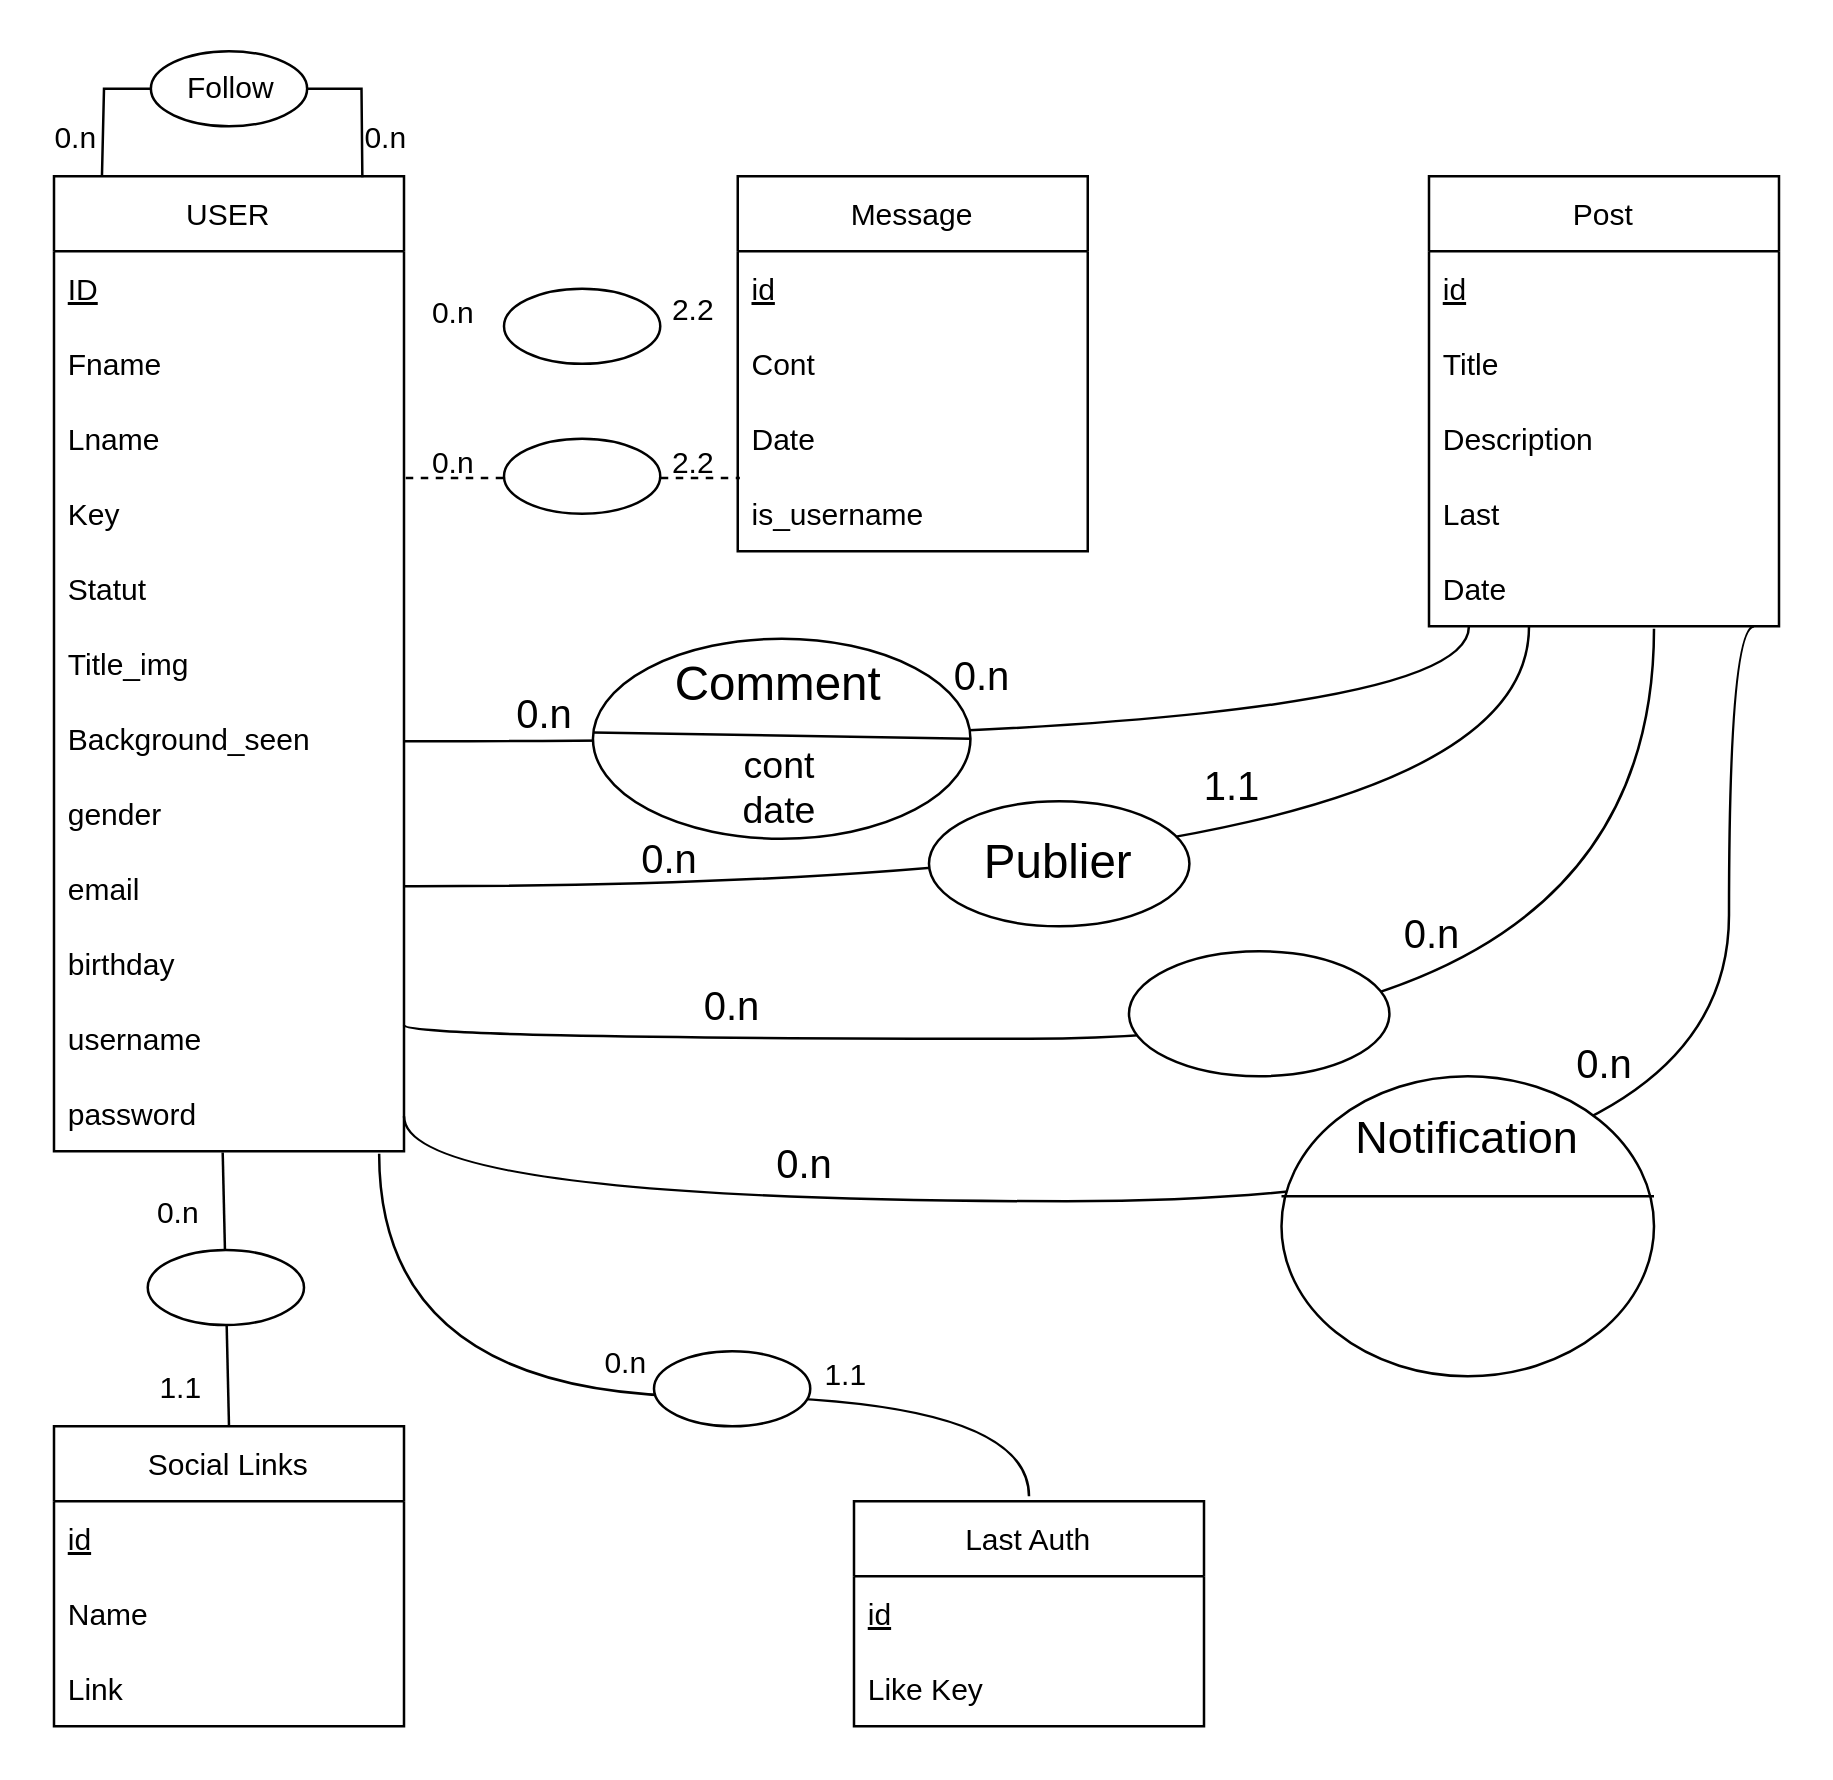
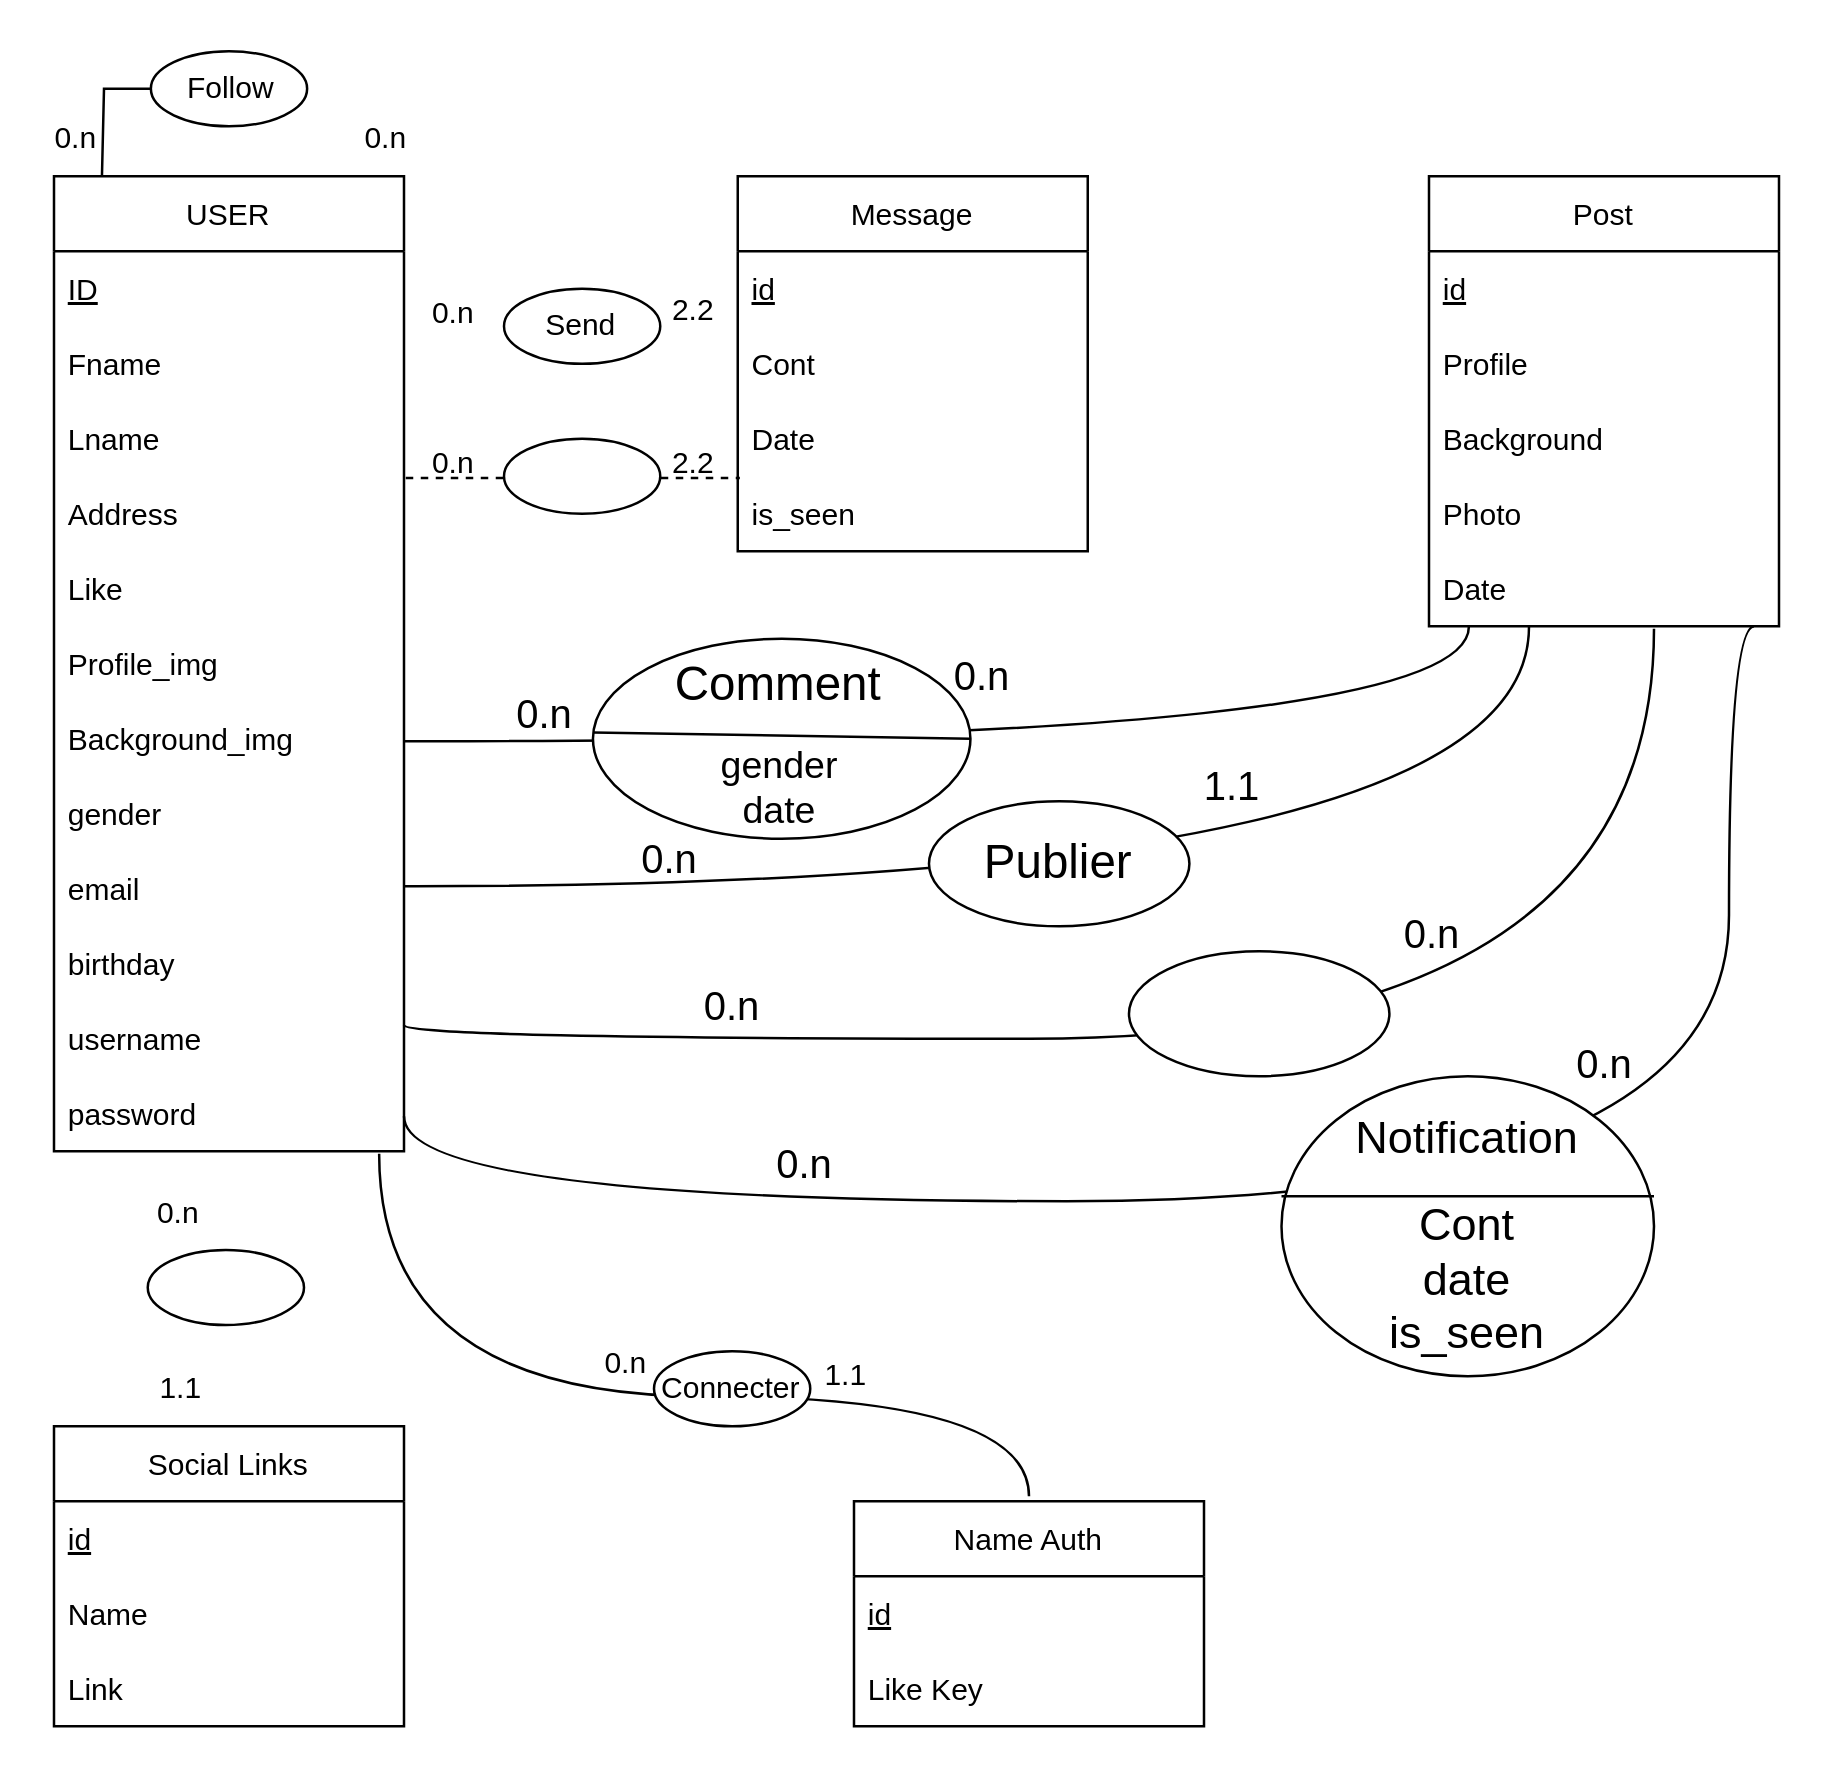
(361, 105) -> none
none -> (582, 326)
(1477, 365) -> (1494, 365)
(1527, 440) -> (1527, 440)
(93, 515) -> (126, 515)
(840, 515) -> (806, 515)
(1476, 515) -> (1485, 515)
(118, 590) -> (97, 590)
(131, 665) -> (148, 665)
(194, 740) -> (181, 740)
(780, 786) -> (780, 786)
none -> (1468, 1281)
(228, 1374) -> none
none -> (732, 1389)
(1028, 1540) -> (1028, 1540)
